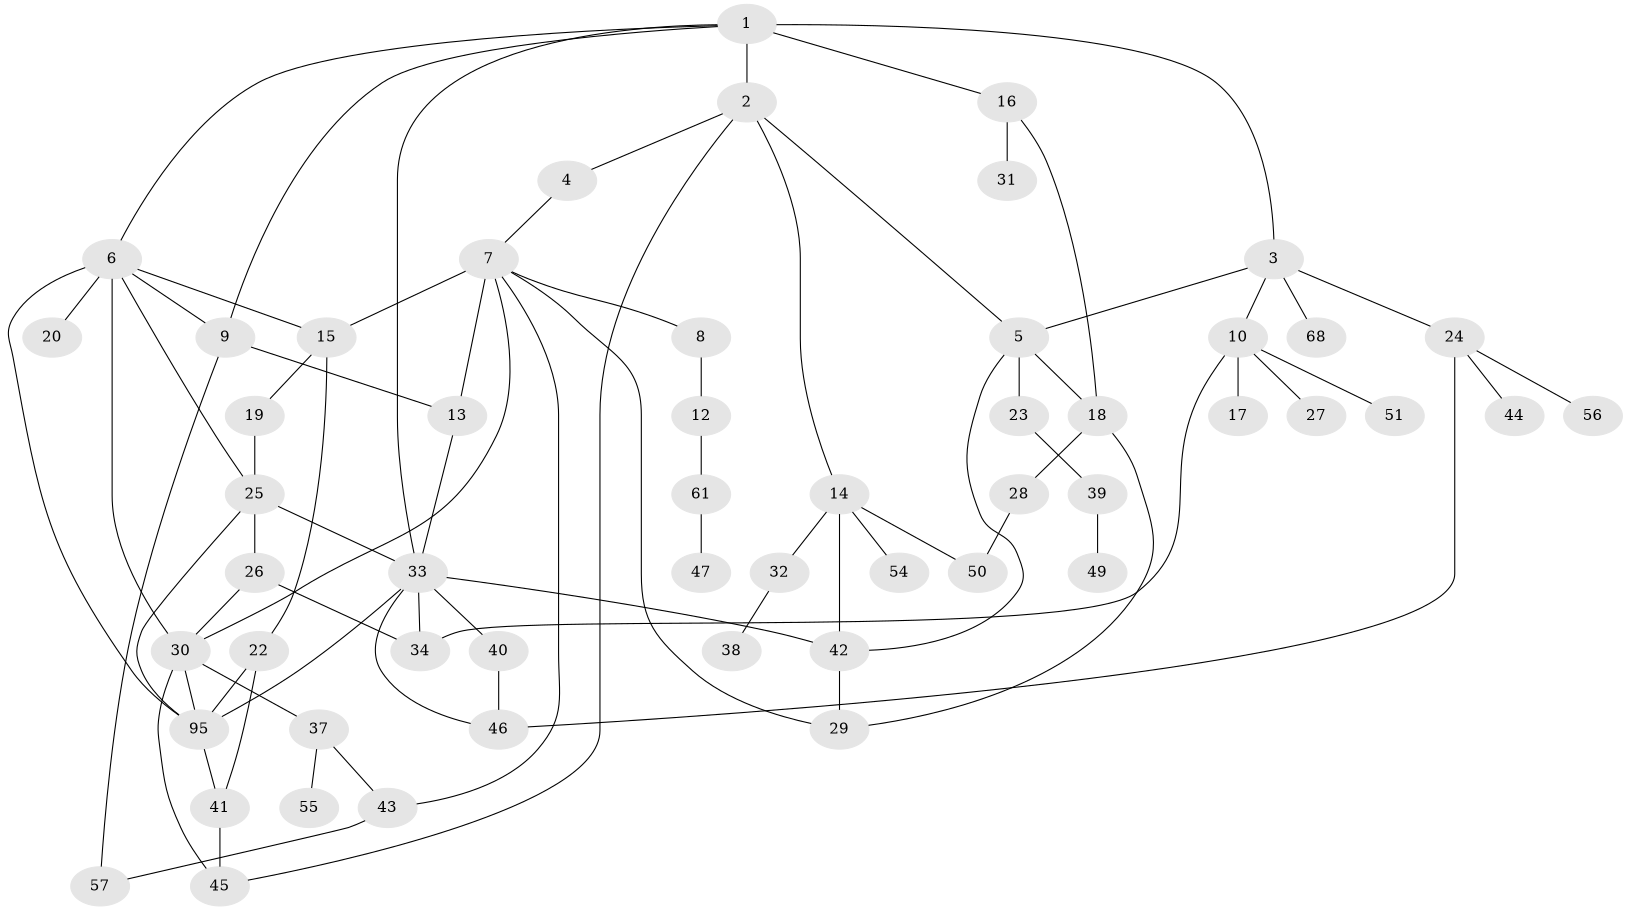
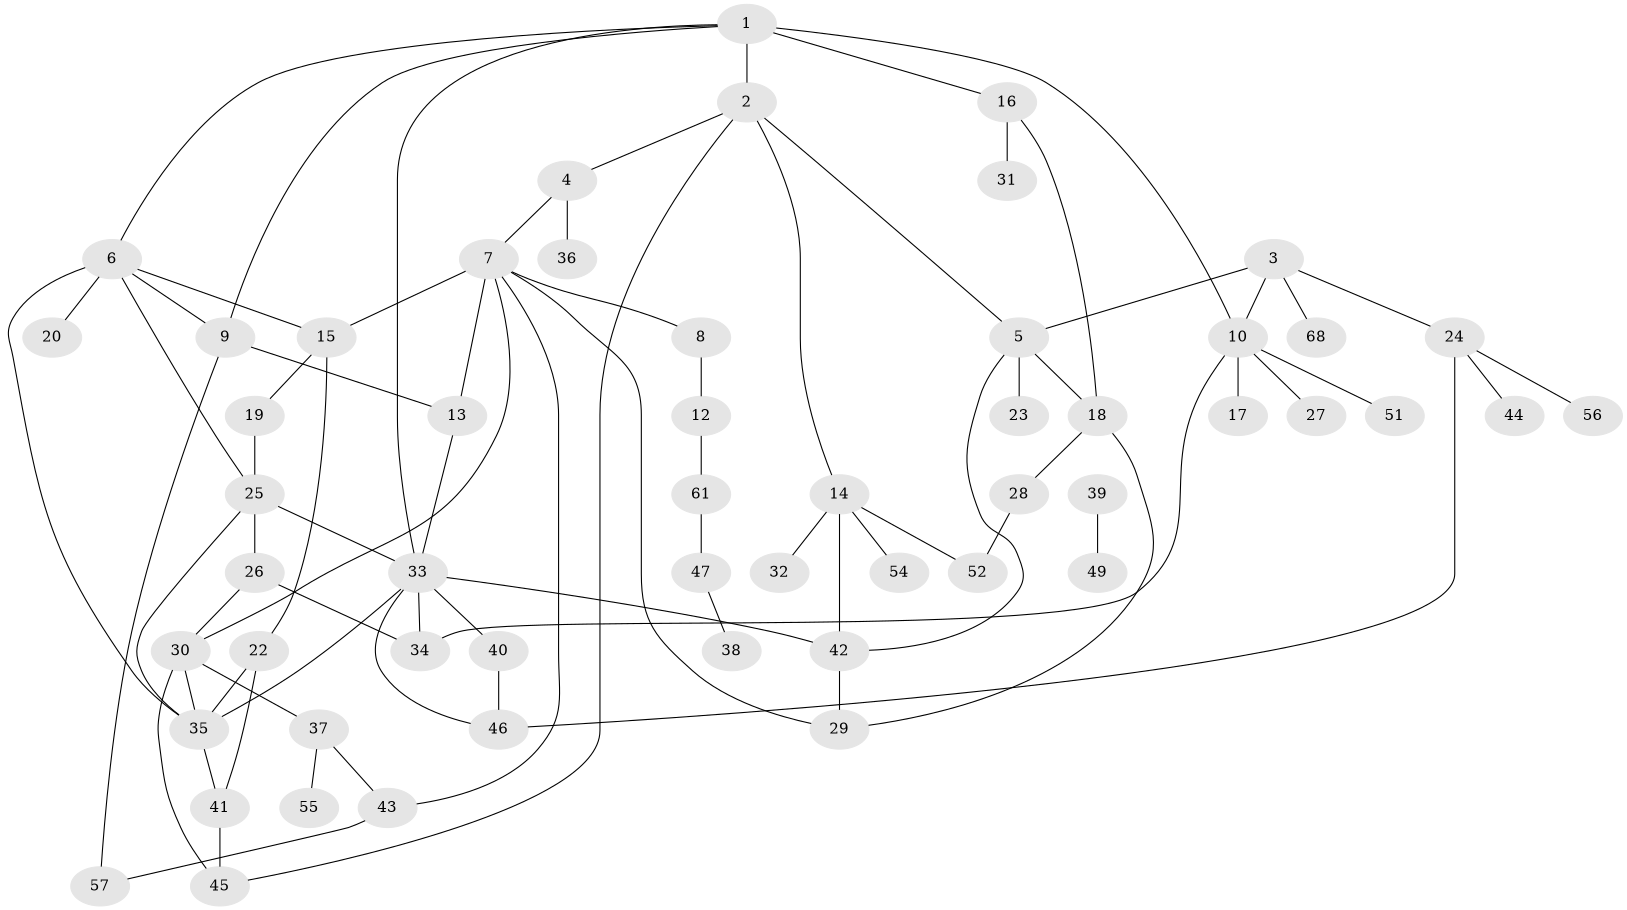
(1085, 42) -> (1057, 90)
none -> (567, 259)
(1054, 451) -> none
(112, 463) -> none
(978, 573) -> (978, 573)
(756, 612) -> (716, 612)
(199, 730) -> (199, 730)
